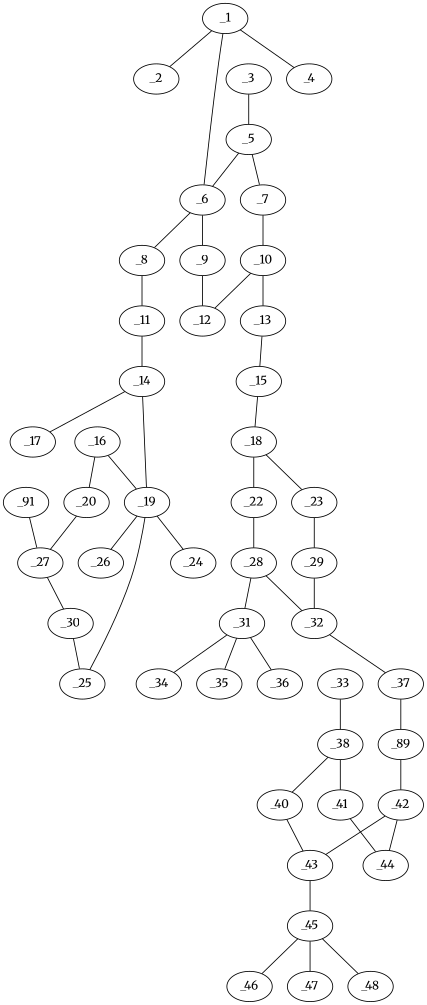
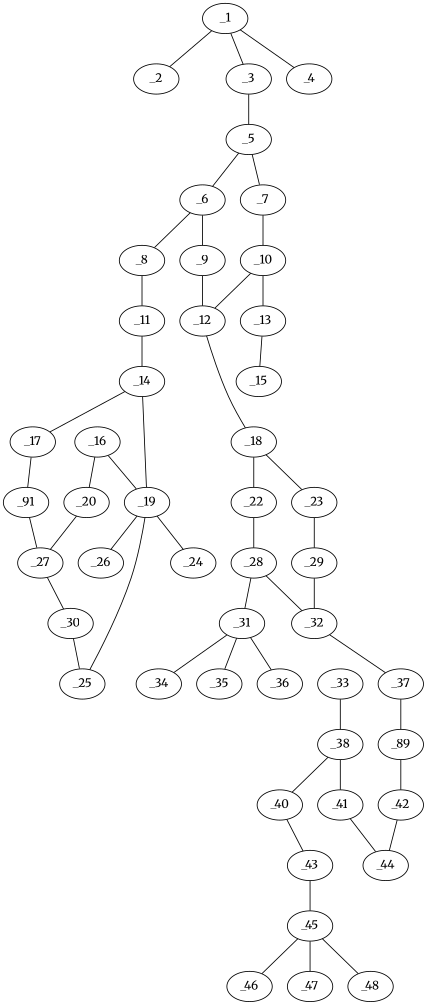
(213, 109) -> (237, 49)
(256, 412) -> (223, 383)
none -> (29, 472)
(355, 835) -> none
